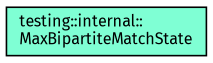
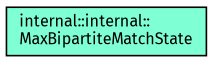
(106, 31) -> (106, 31)
